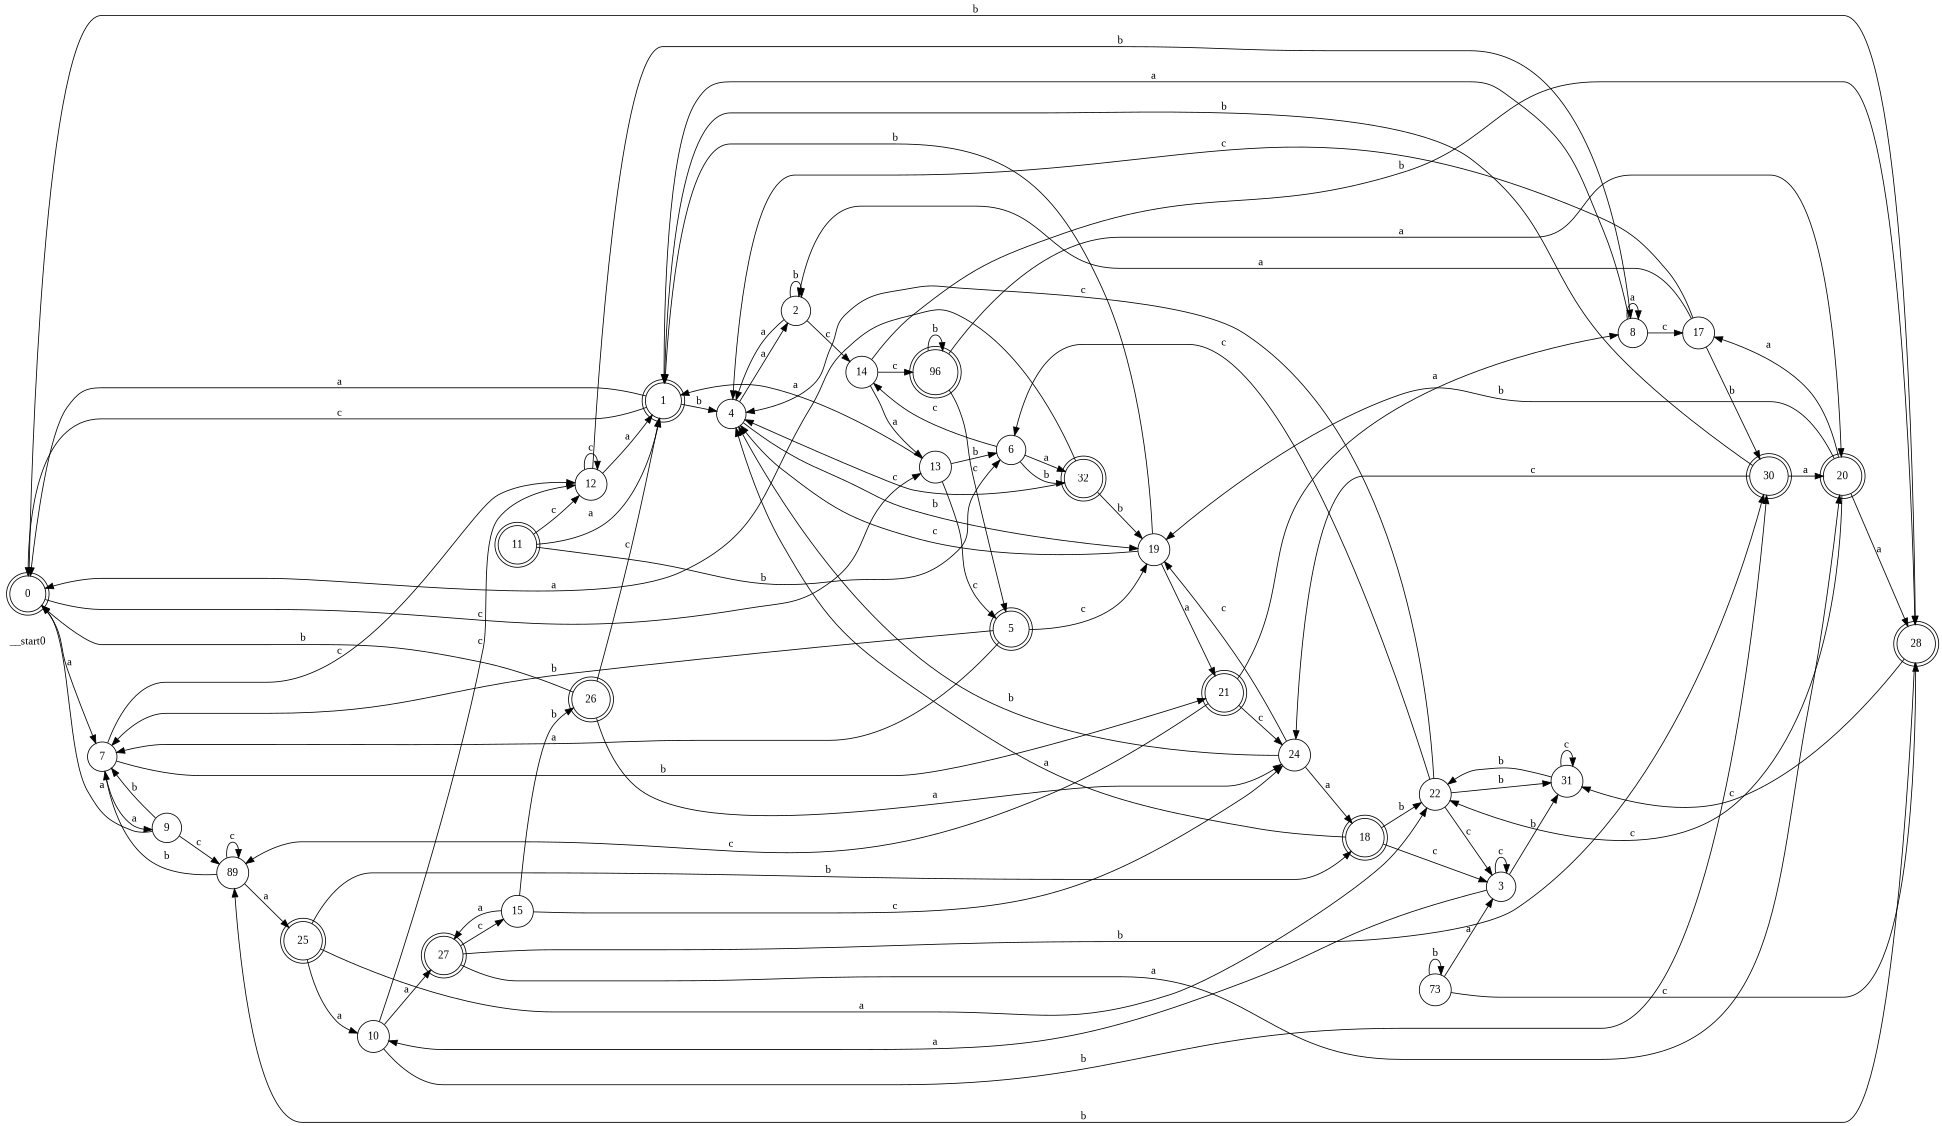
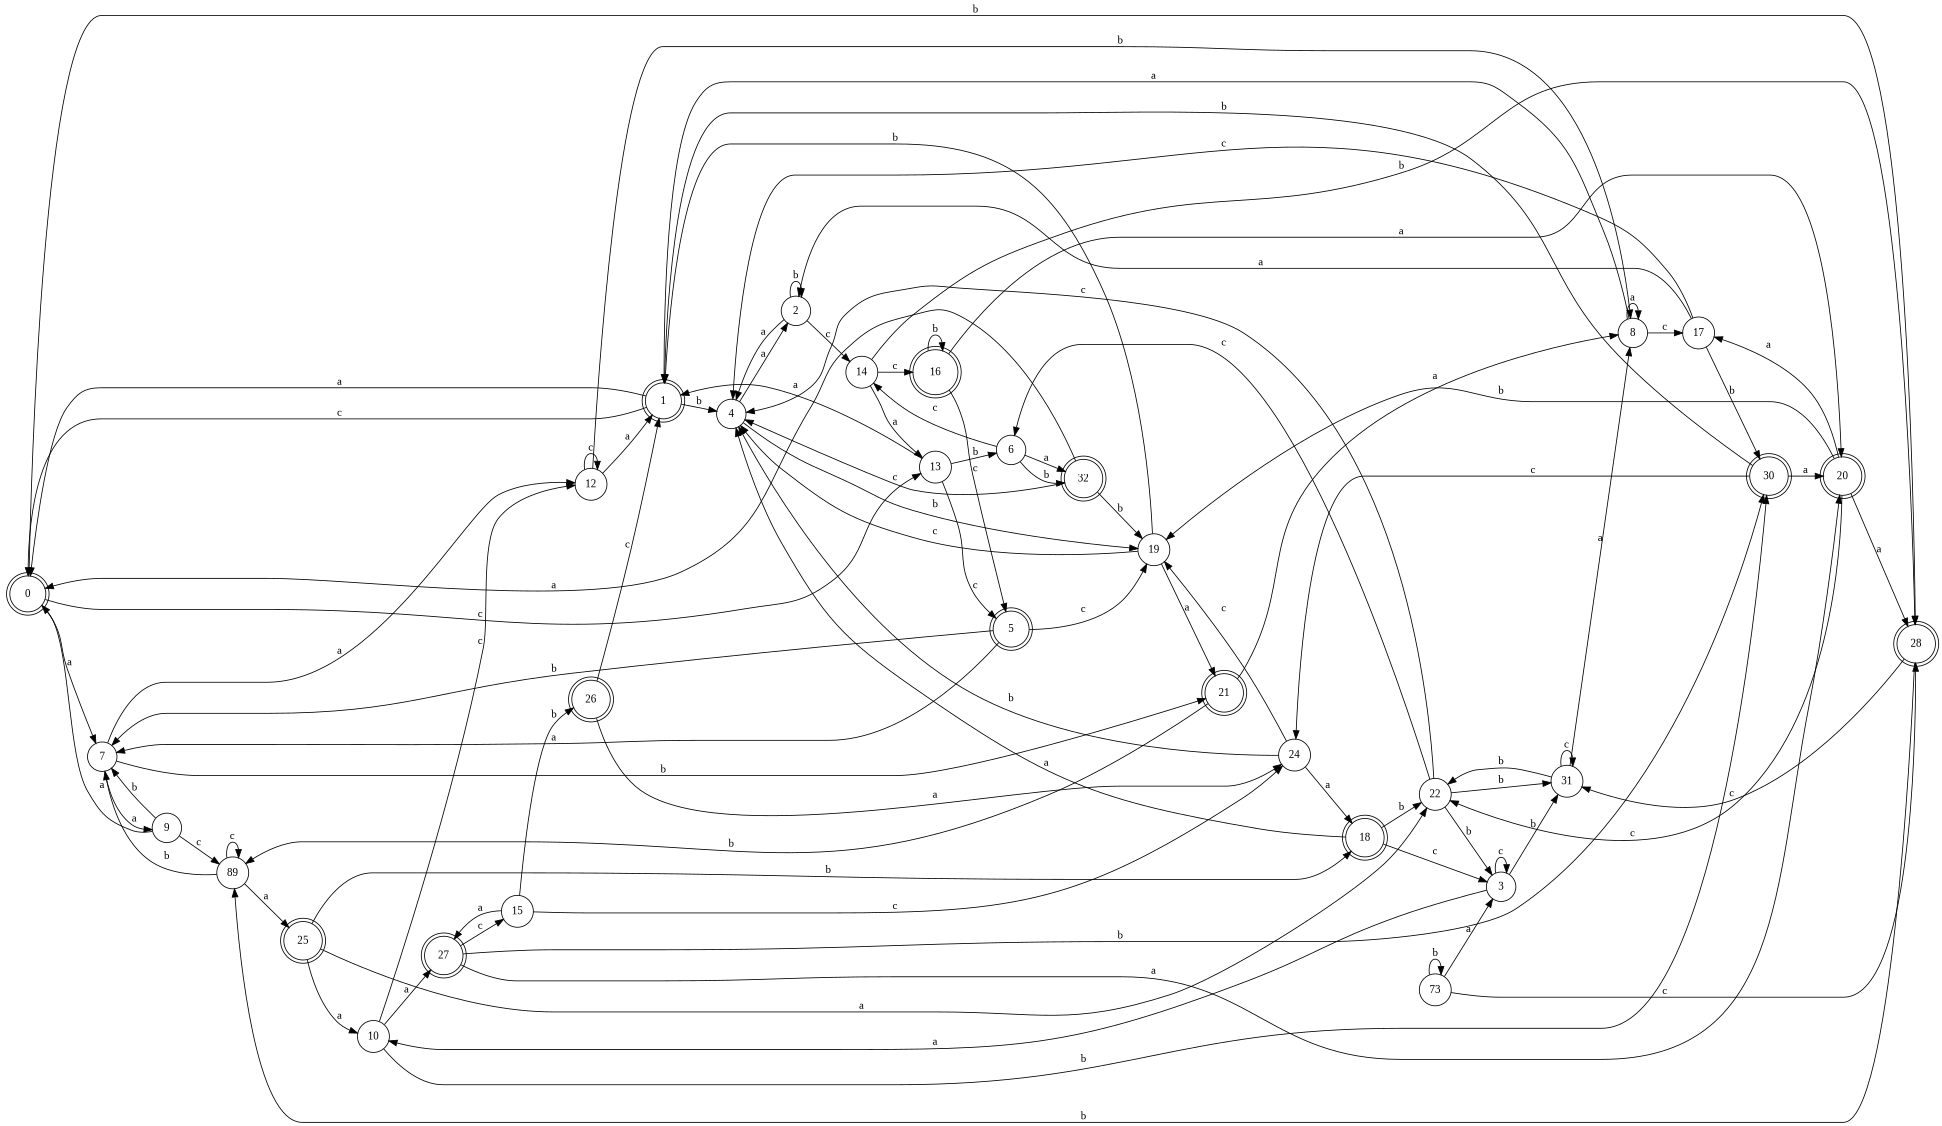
(935, 372) -> (935, 372)
(517, 545) -> none
none -> (1599, 561)
(28, 641) -> none
(308, 645) -> none
(340, 651) -> (340, 651)
(1257, 722) -> none
(1469, 832) -> (1469, 832)
(731, 844) -> (731, 844)
